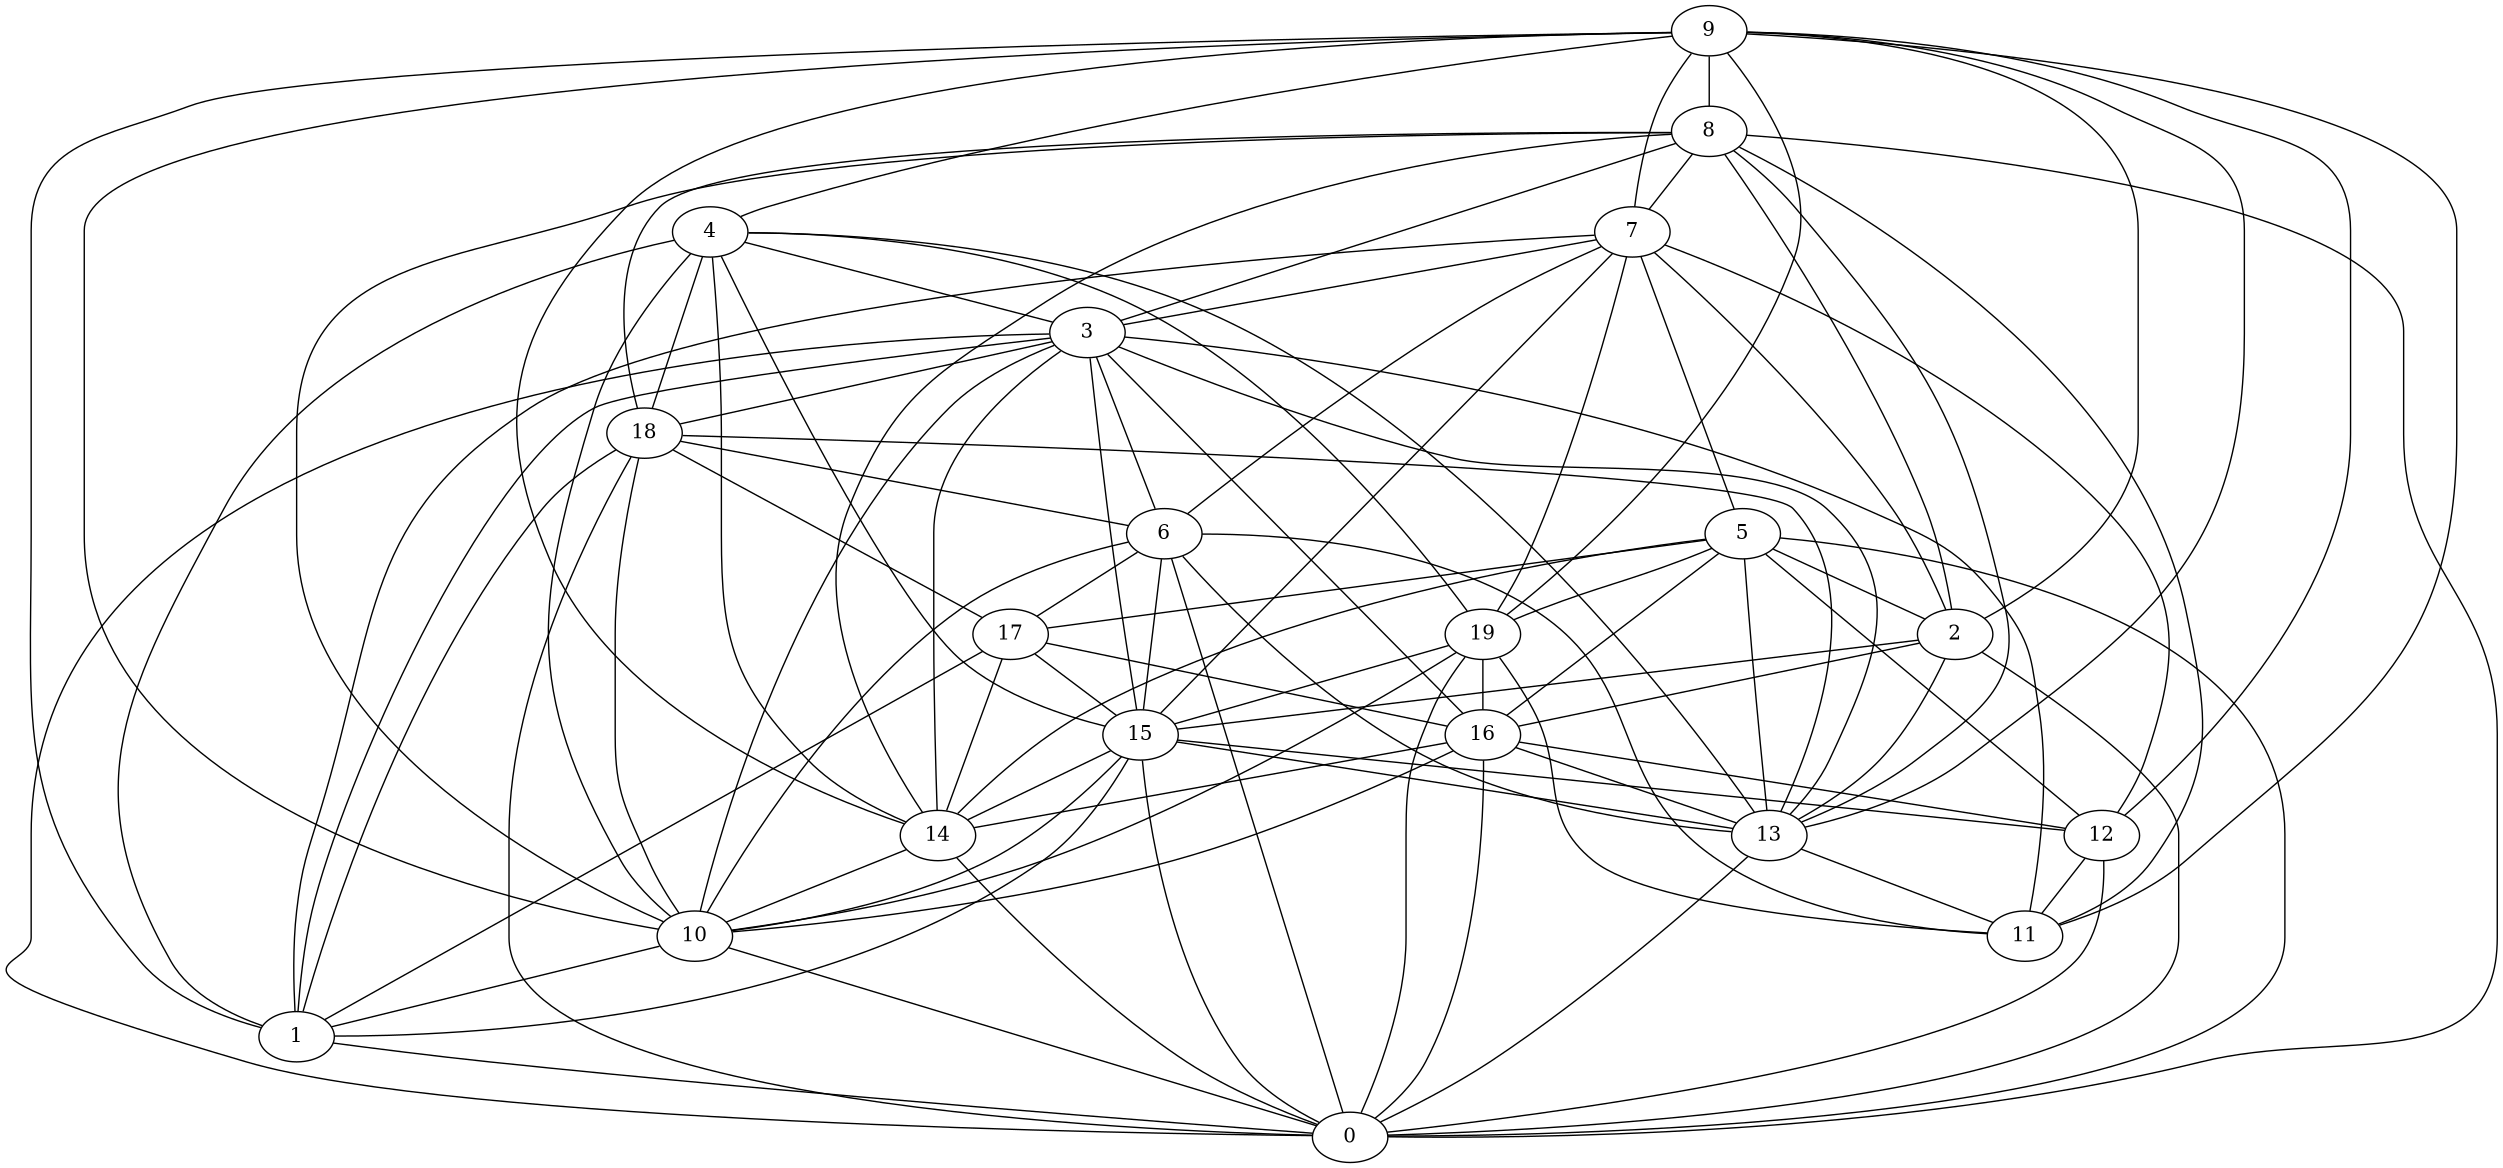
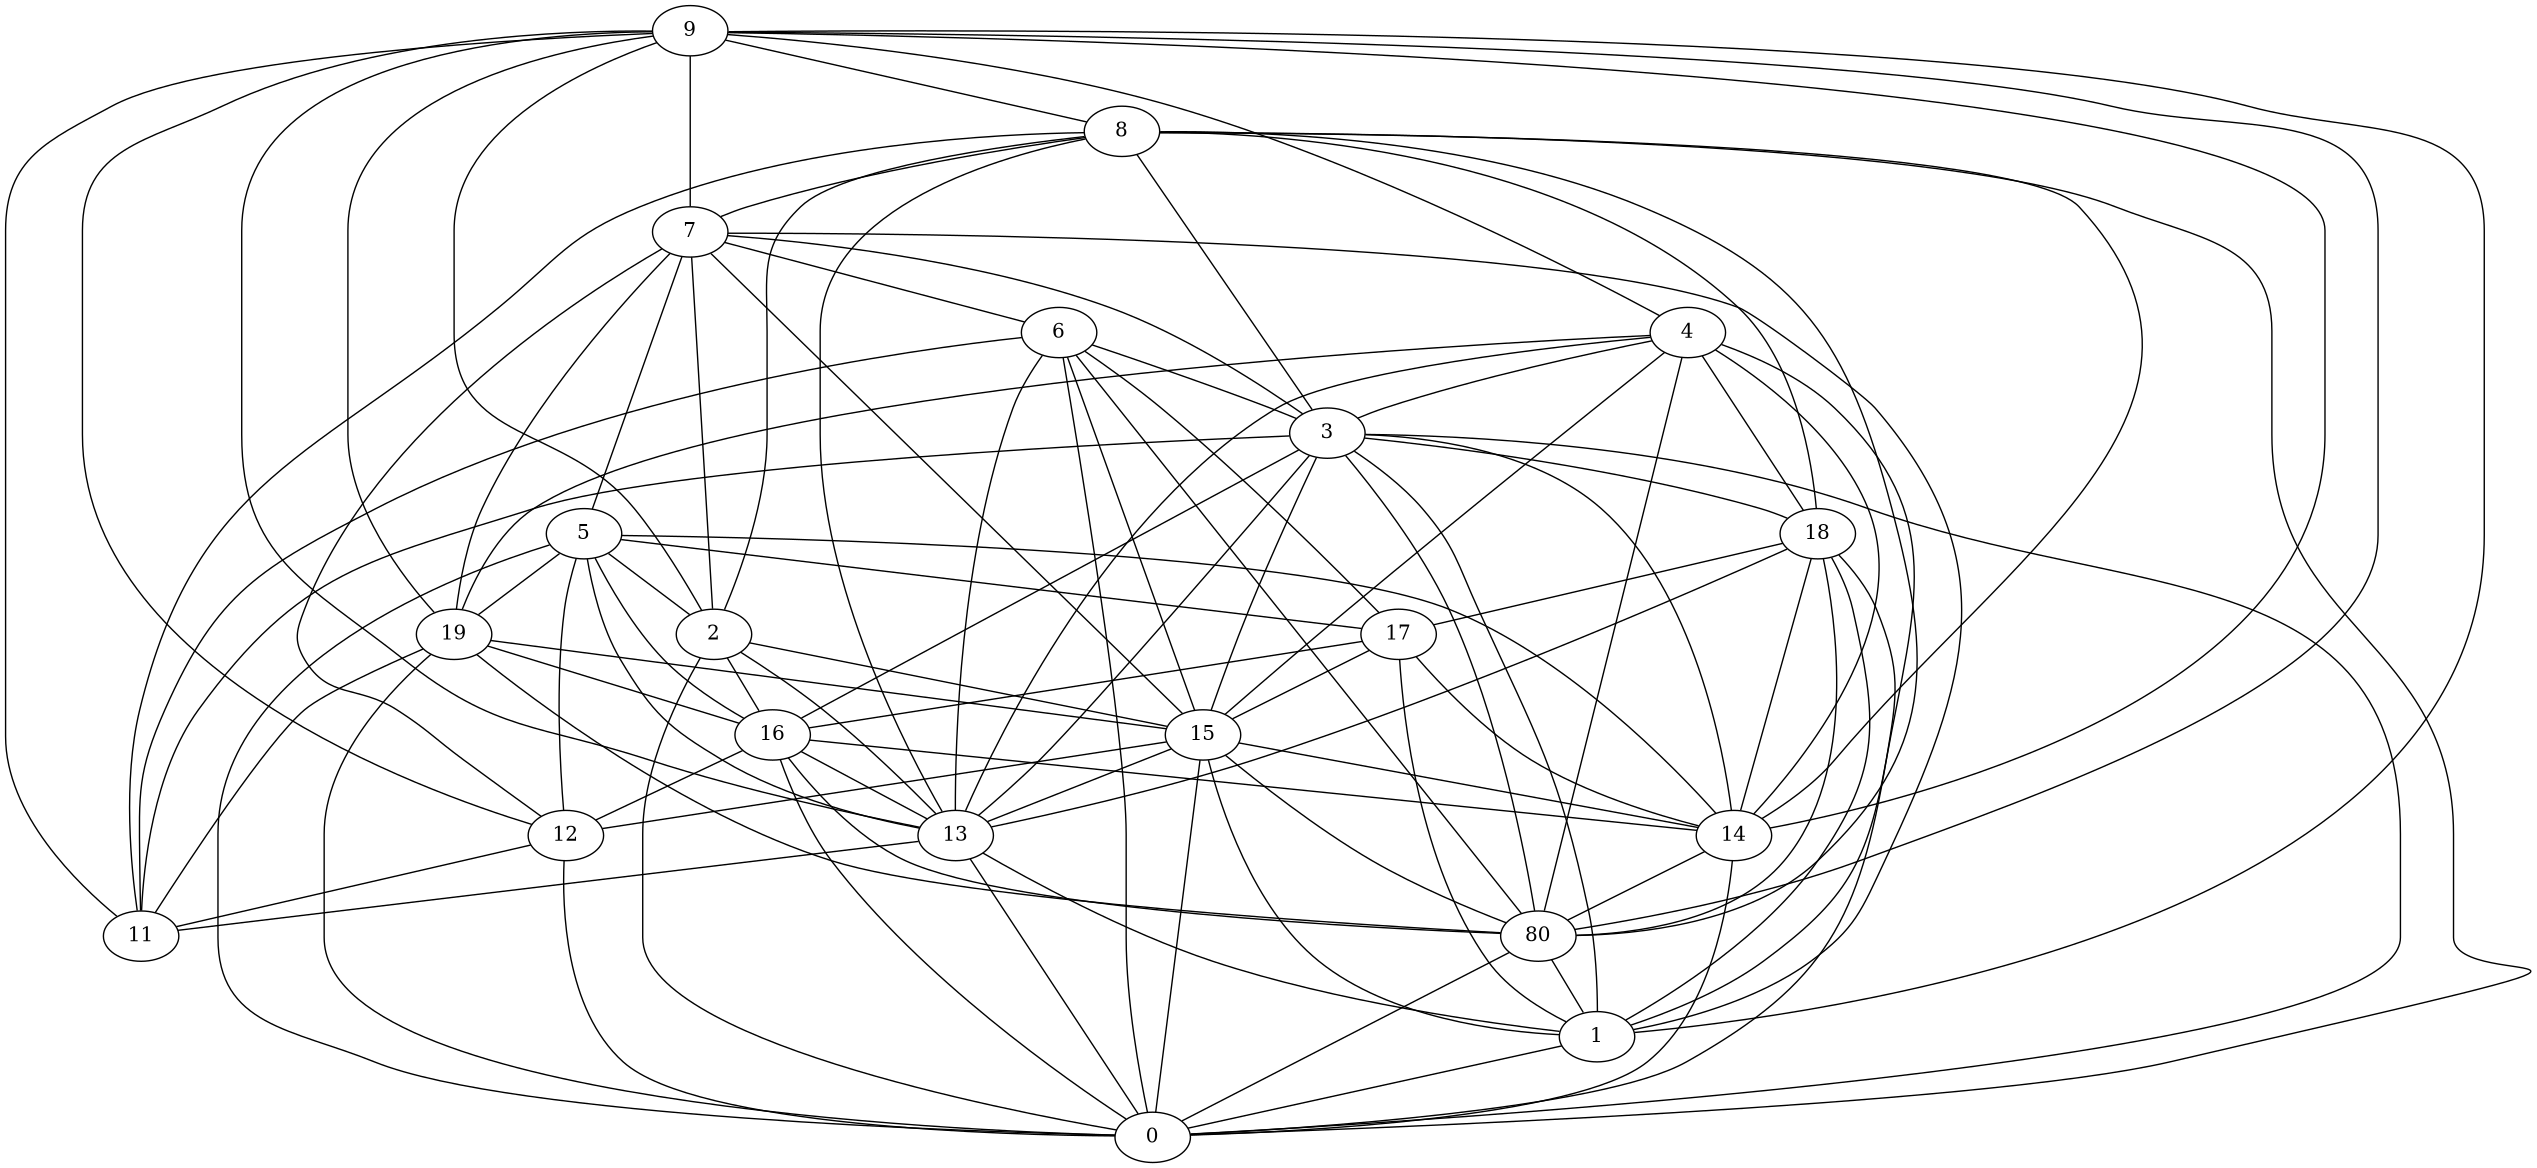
(904, 483) -> (1776, 684)
(695, 936) -> (1538, 936)
none -> (1261, 976)
